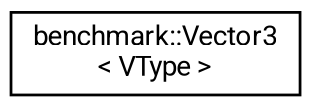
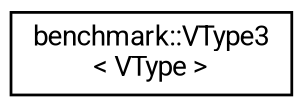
(156, 54) -> (151, 54)
